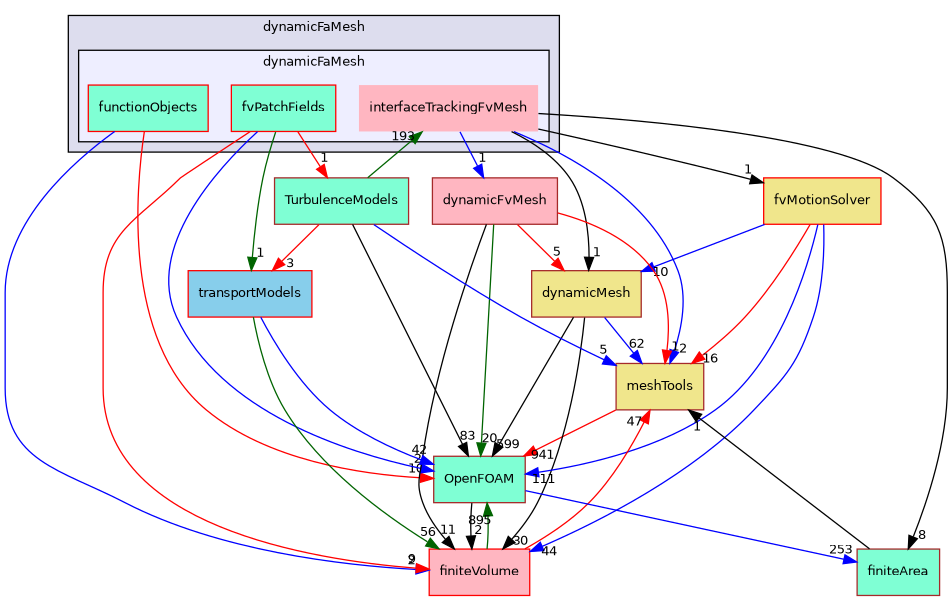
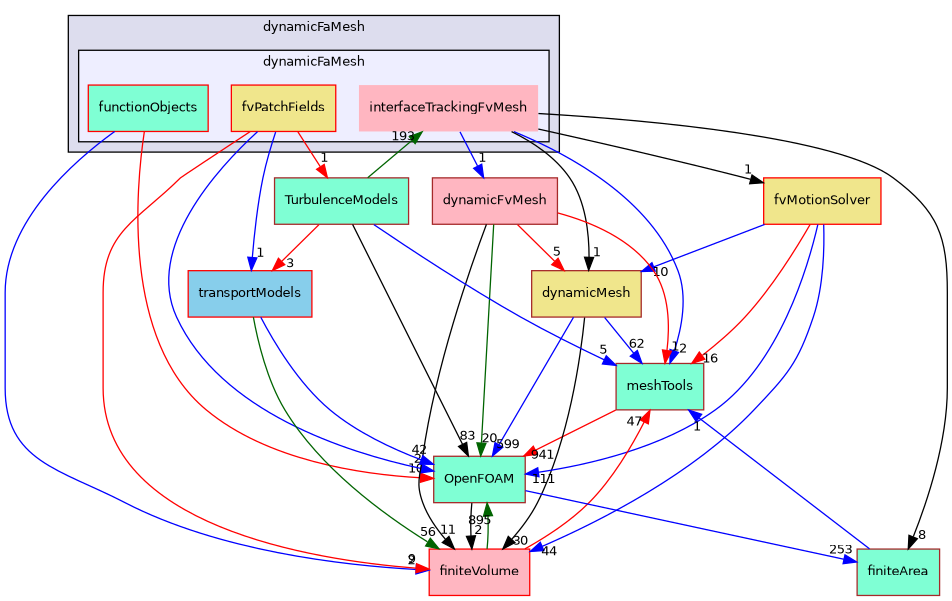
(284, 108) -> (284, 108)
(260, 194) -> (260, 194)
(536, 381) -> (536, 381)
(660, 387) -> (660, 387)
(784, 483) -> (784, 483)
